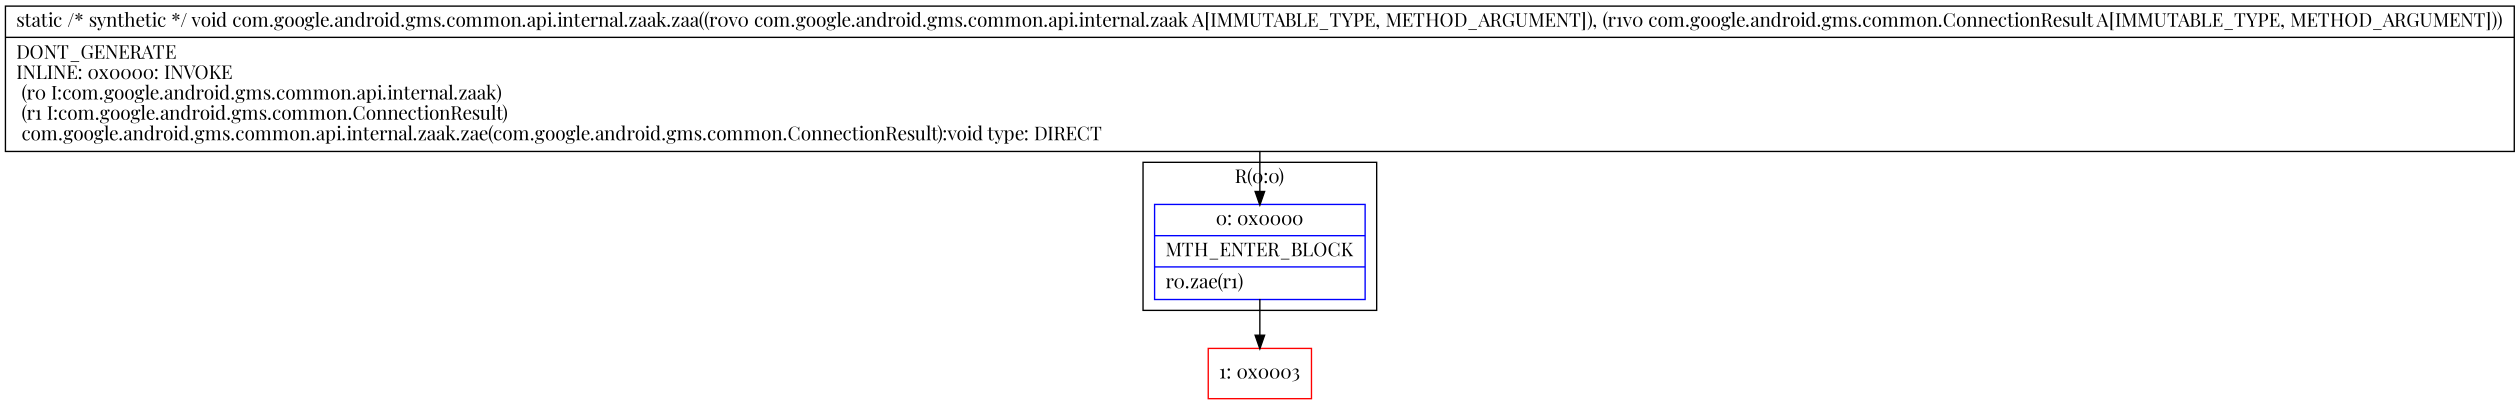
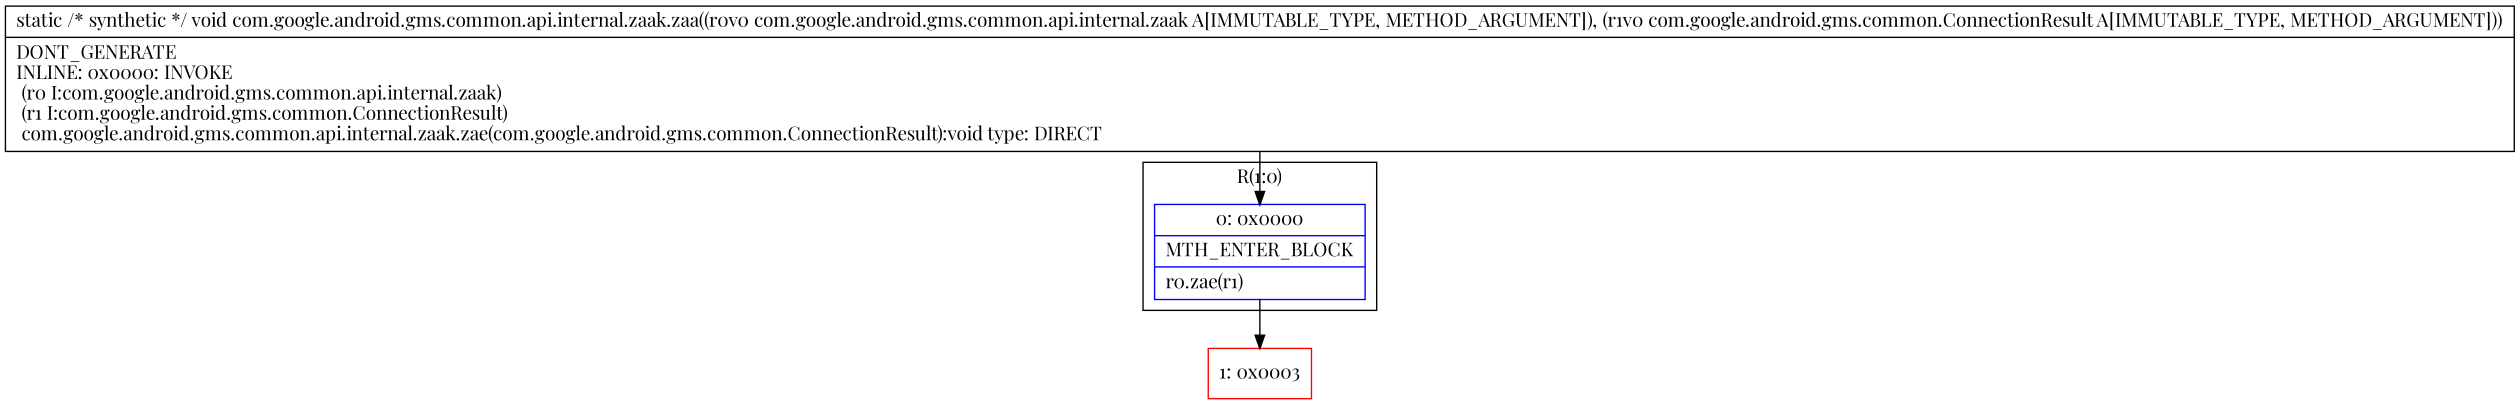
(1260, 178) -> (1260, 178)
